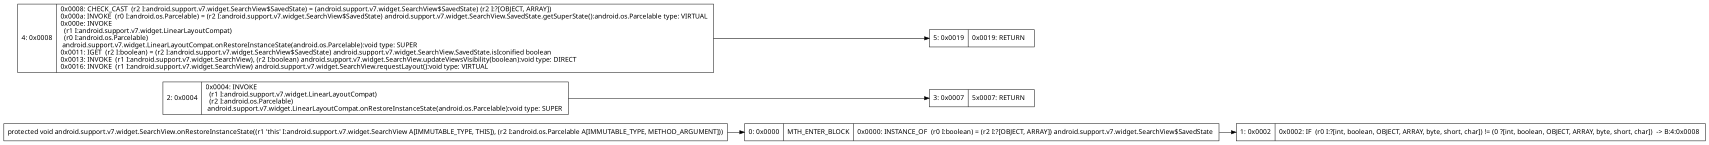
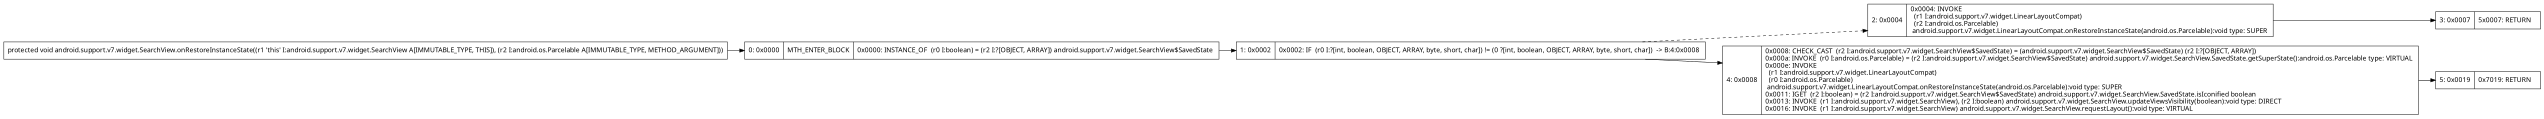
none -> (1753, 36)
(1001, 38) -> (2507, 80)
none -> (1681, 61)
